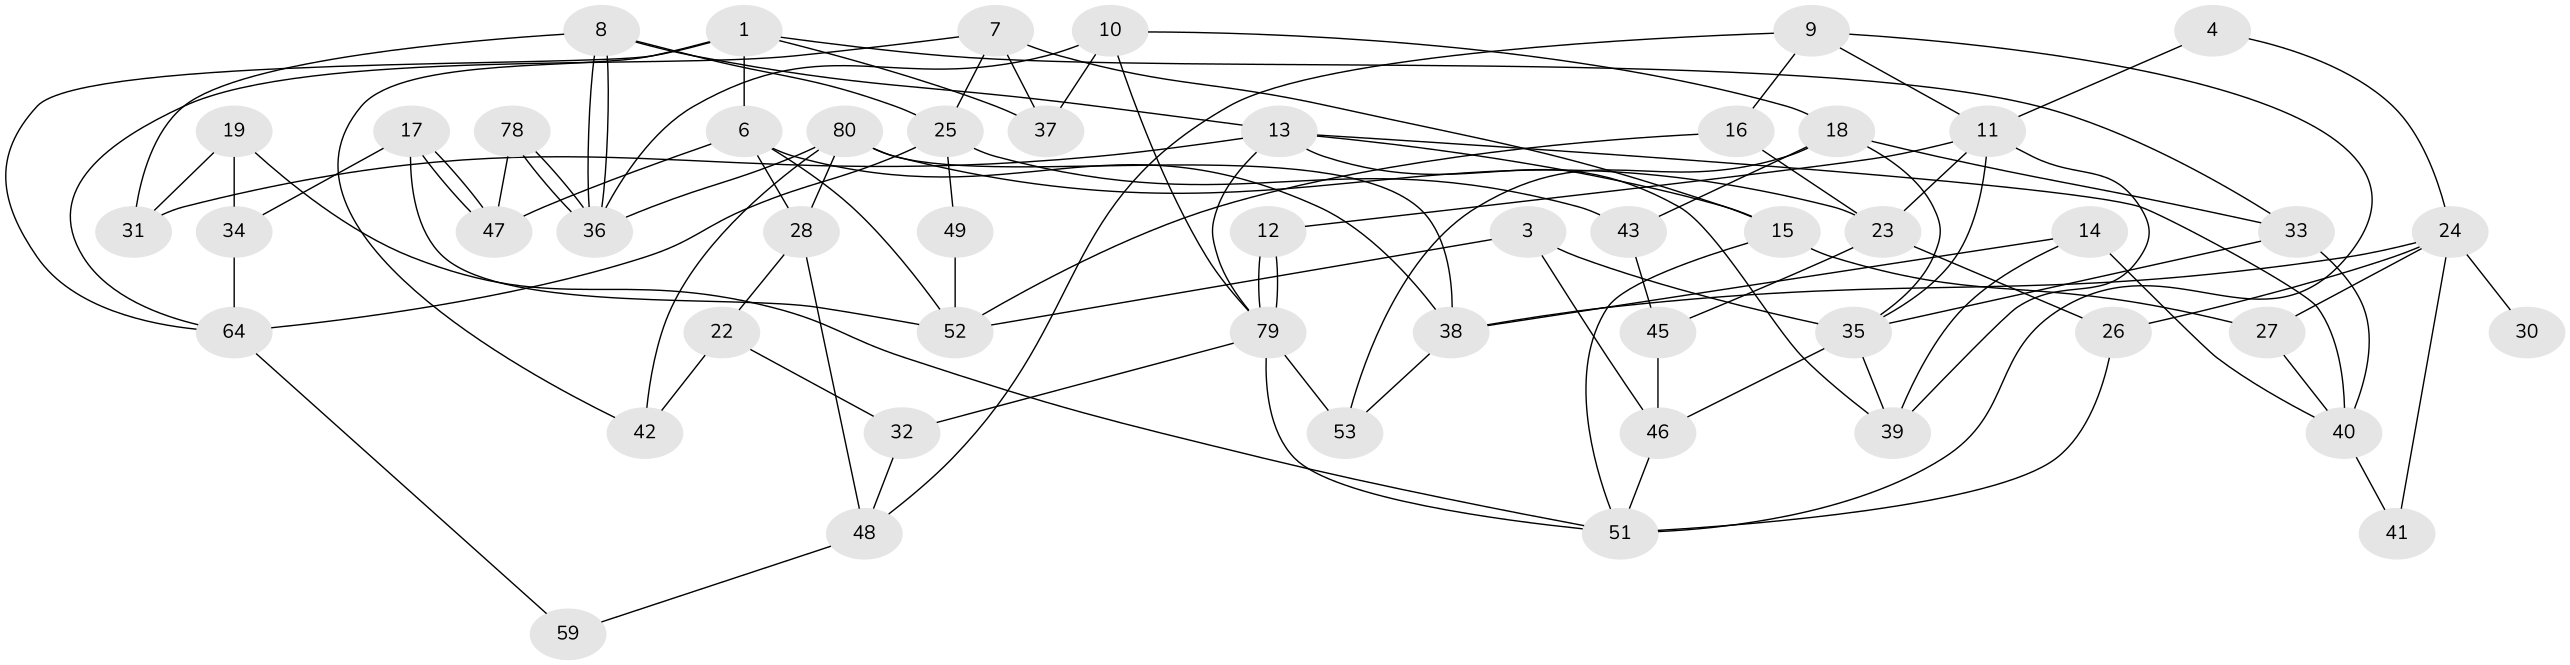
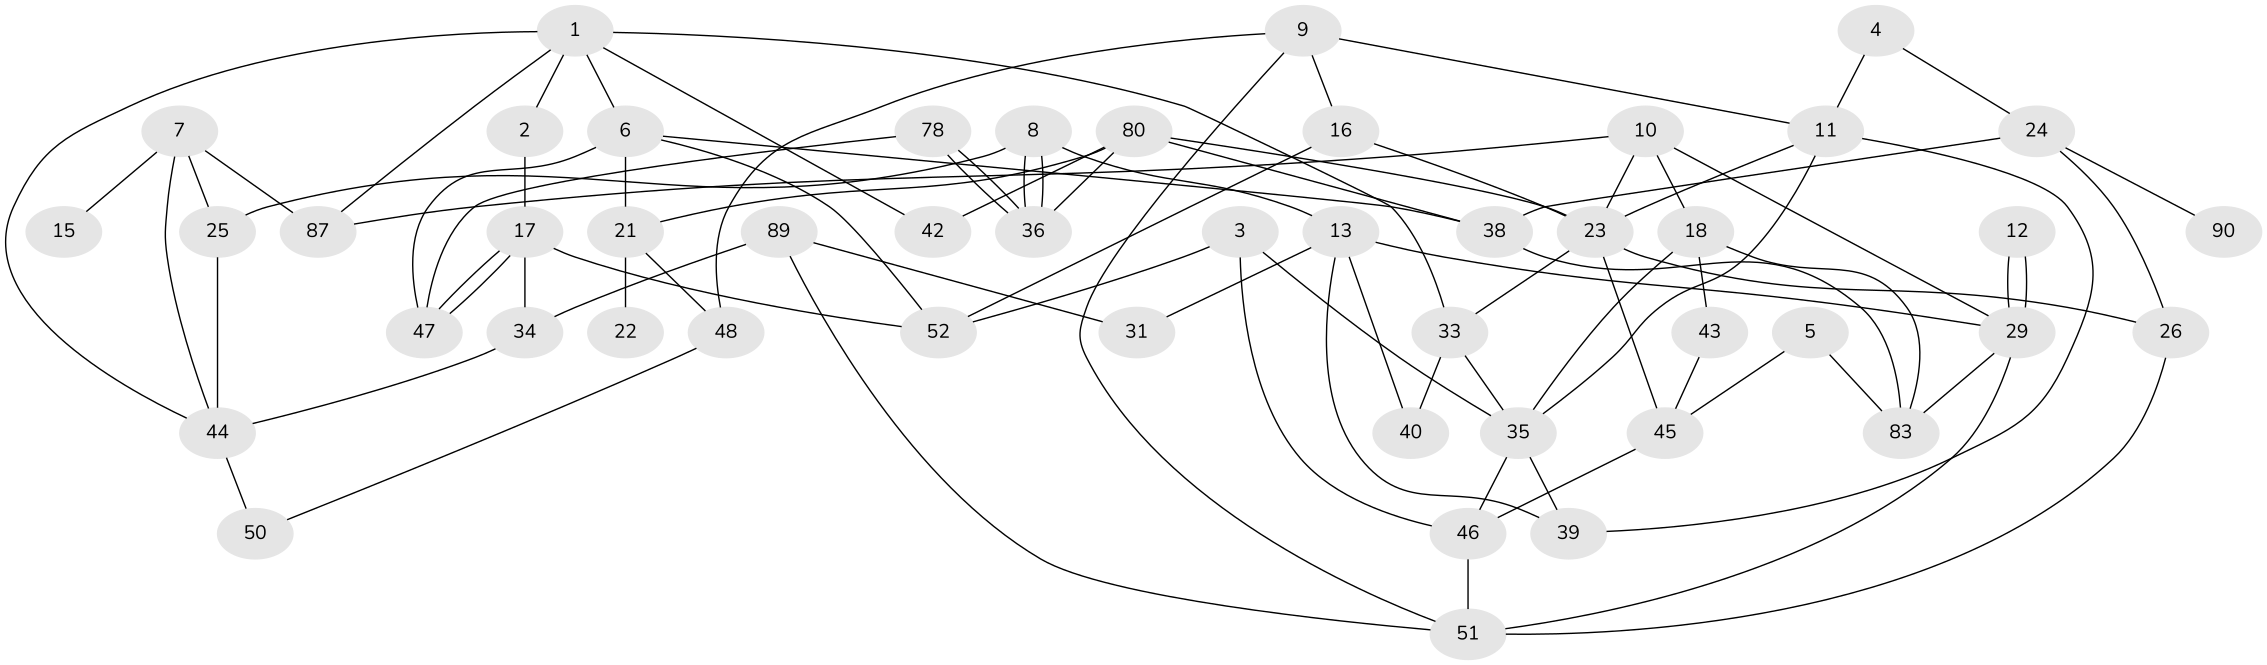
(351, 56) -> none
(816, 67) -> (1620, 182)
(234, 131) -> (779, 232)
none -> (525, 131)
(1046, 131) -> (318, 232)
(1515, 162) -> none
(1287, 182) -> none
(2066, 183) -> (1522, 282)
(1614, 191) -> none
(801, 232) -> (626, 232)
(955, 232) -> none
(2090, 232) -> none
(1600, 323) -> none
(234, 333) -> (218, 433)
(1268, 333) -> (2017, 333)
none -> (1810, 333)
(2267, 333) -> none
(2527, 333) -> (2224, 232)
(683, 383) -> none
(902, 433) -> none
(1345, 433) -> (1901, 433)
(2397, 534) -> none
(568, 634) -> (255, 534)
